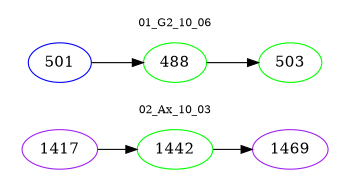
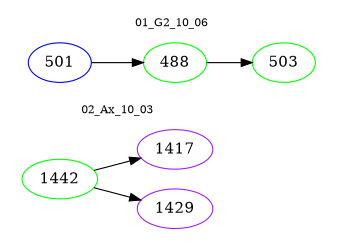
(112, 149) -> (112, 166)
(290, 149) -> (175, 209)
